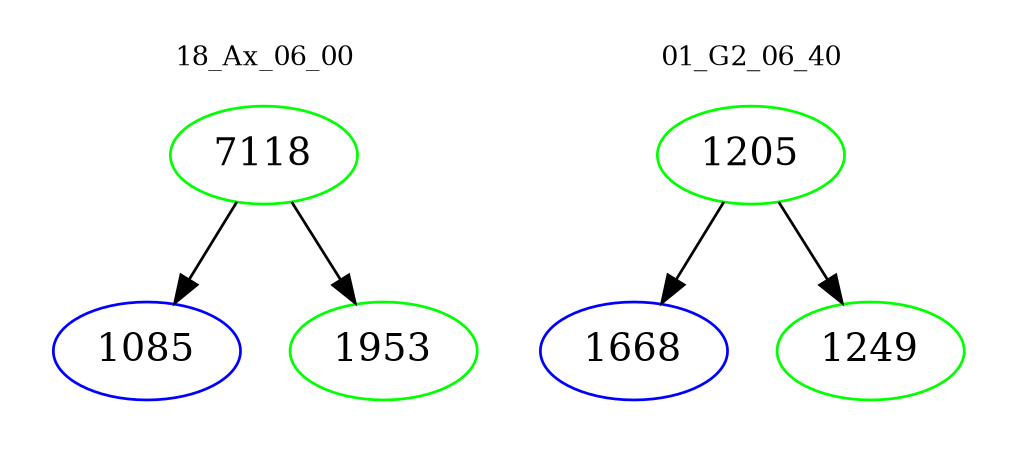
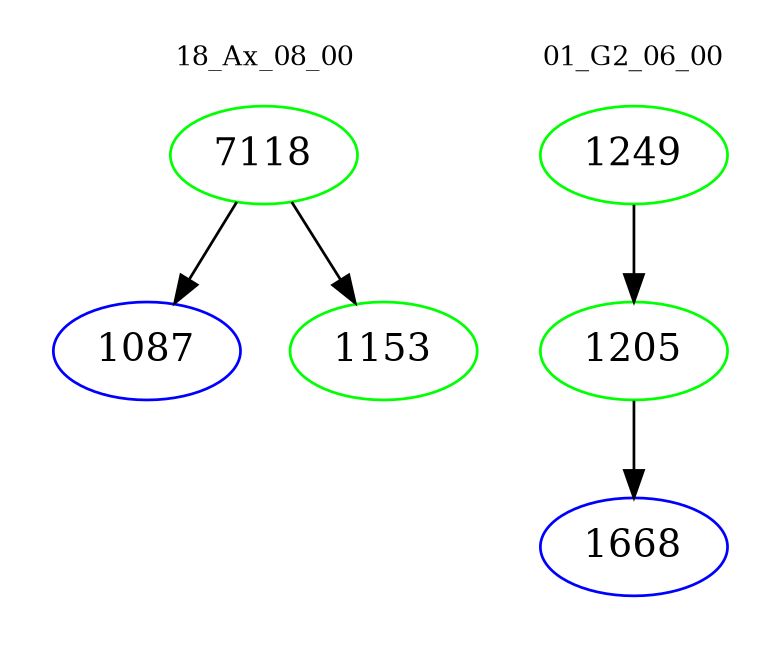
(265, 58) -> (265, 58)
(752, 58) -> (634, 58)
(803, 241) -> (634, 240)
(147, 351) -> (147, 351)
(384, 351) -> (384, 351)
